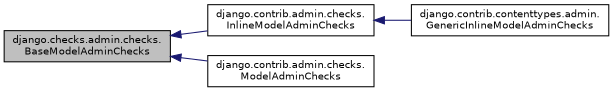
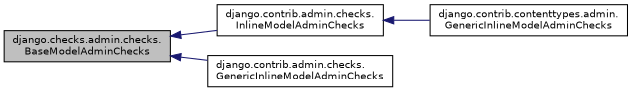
(291, 71) -> (300, 71)
